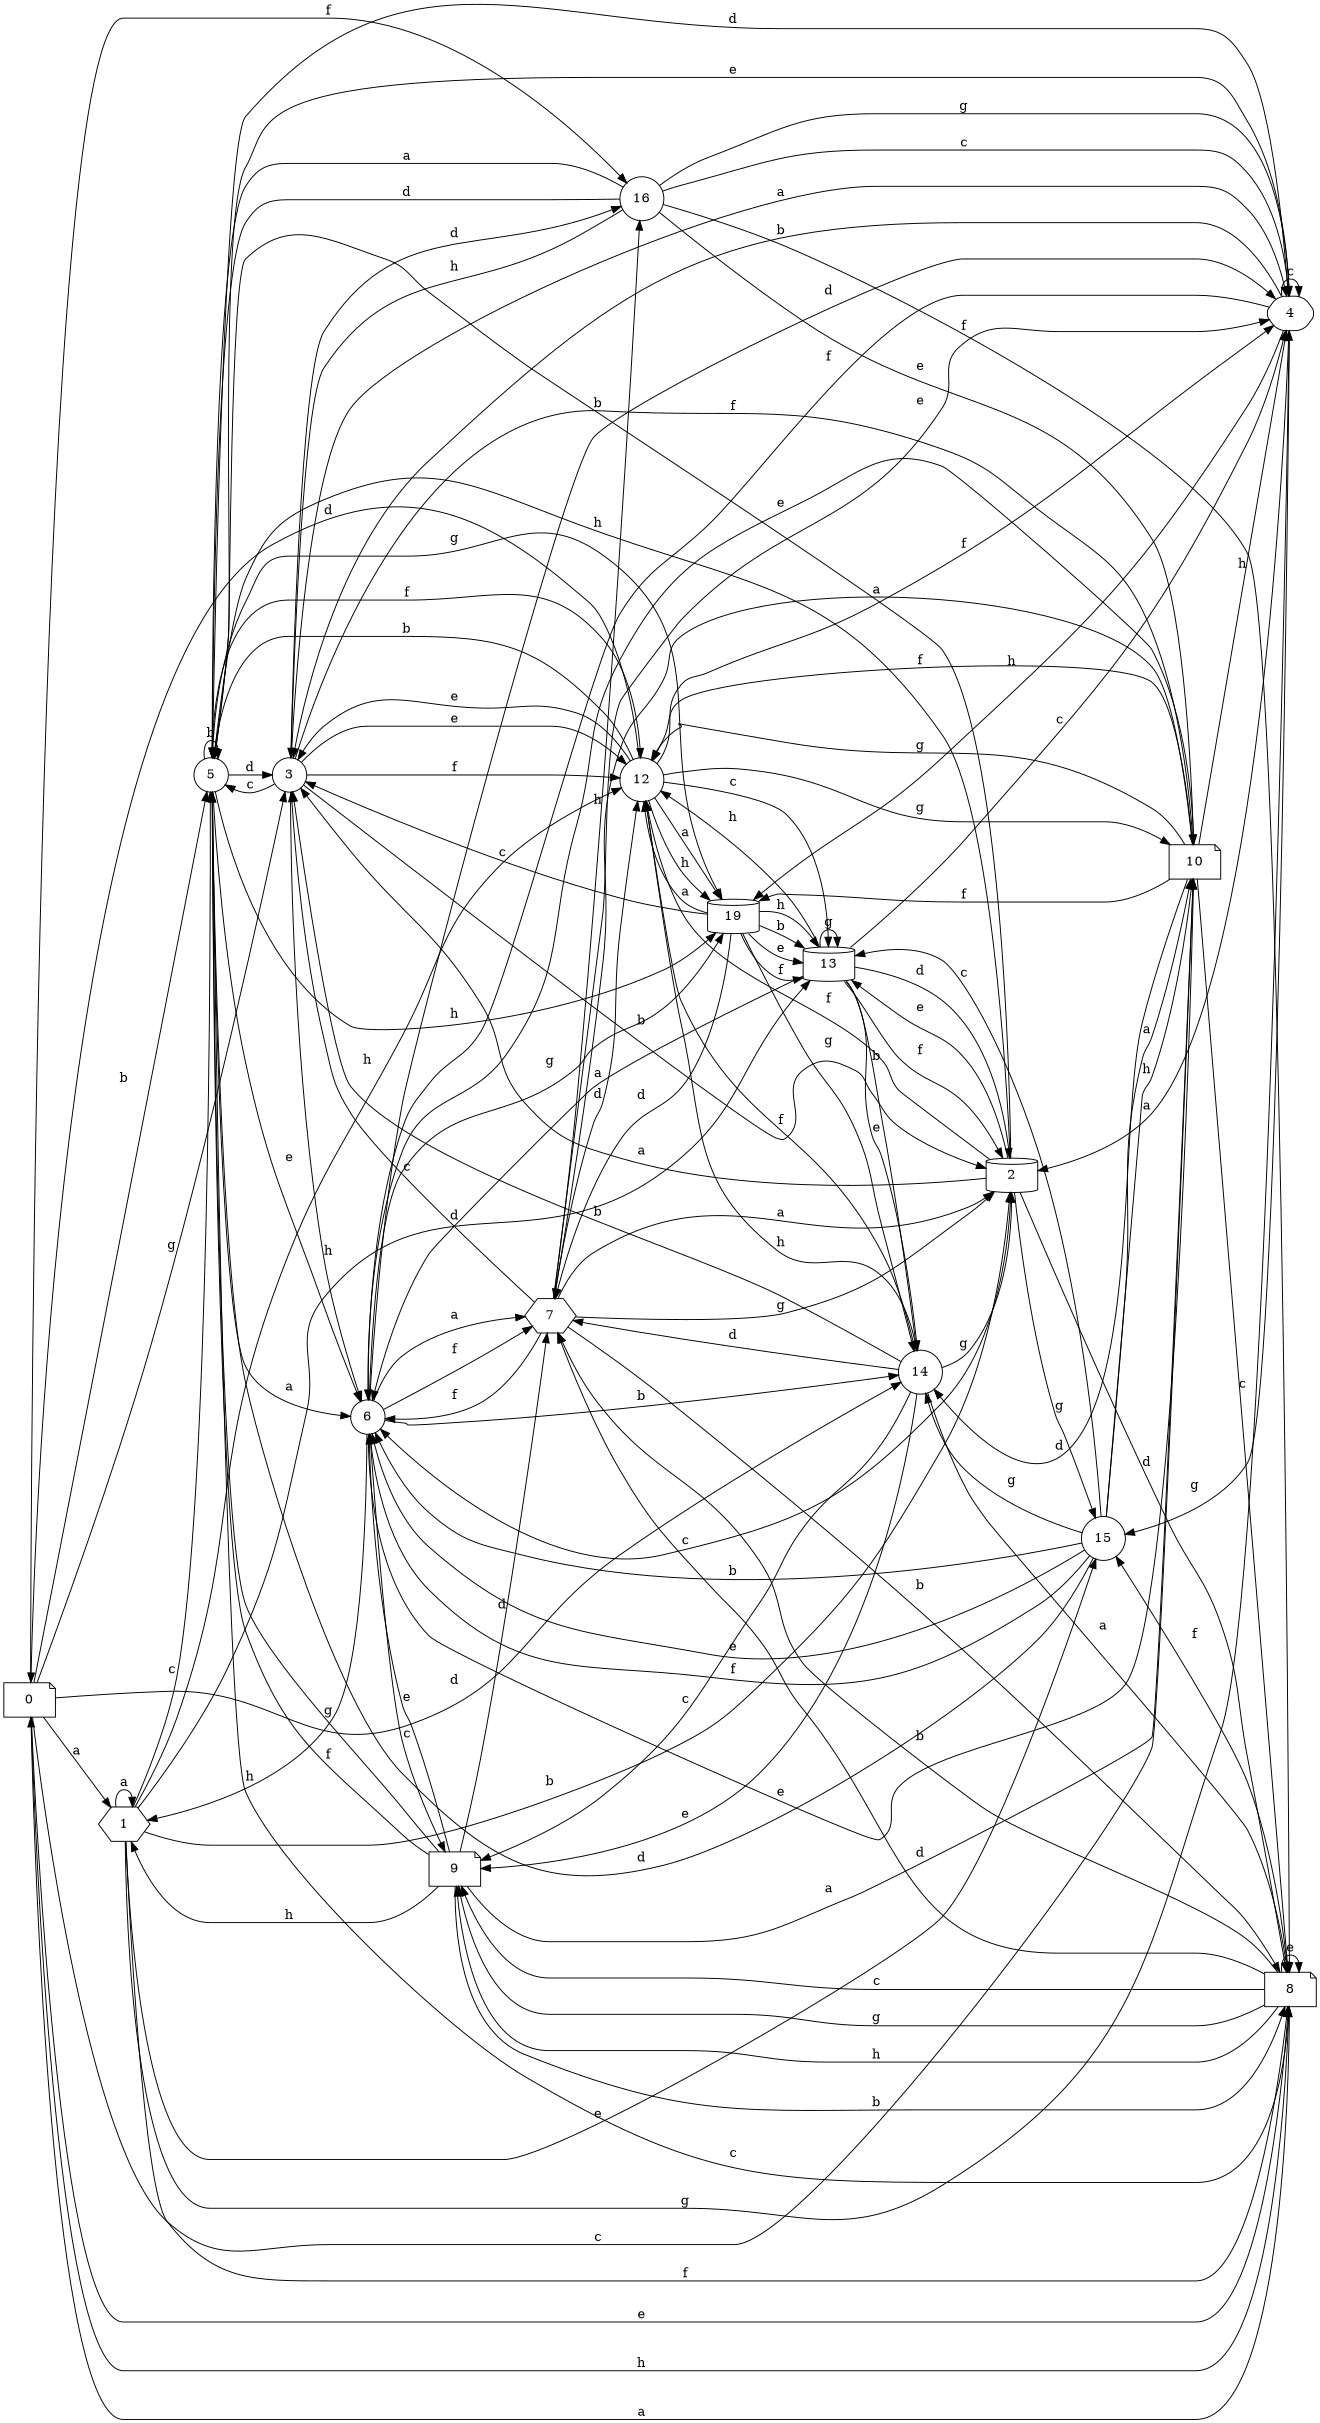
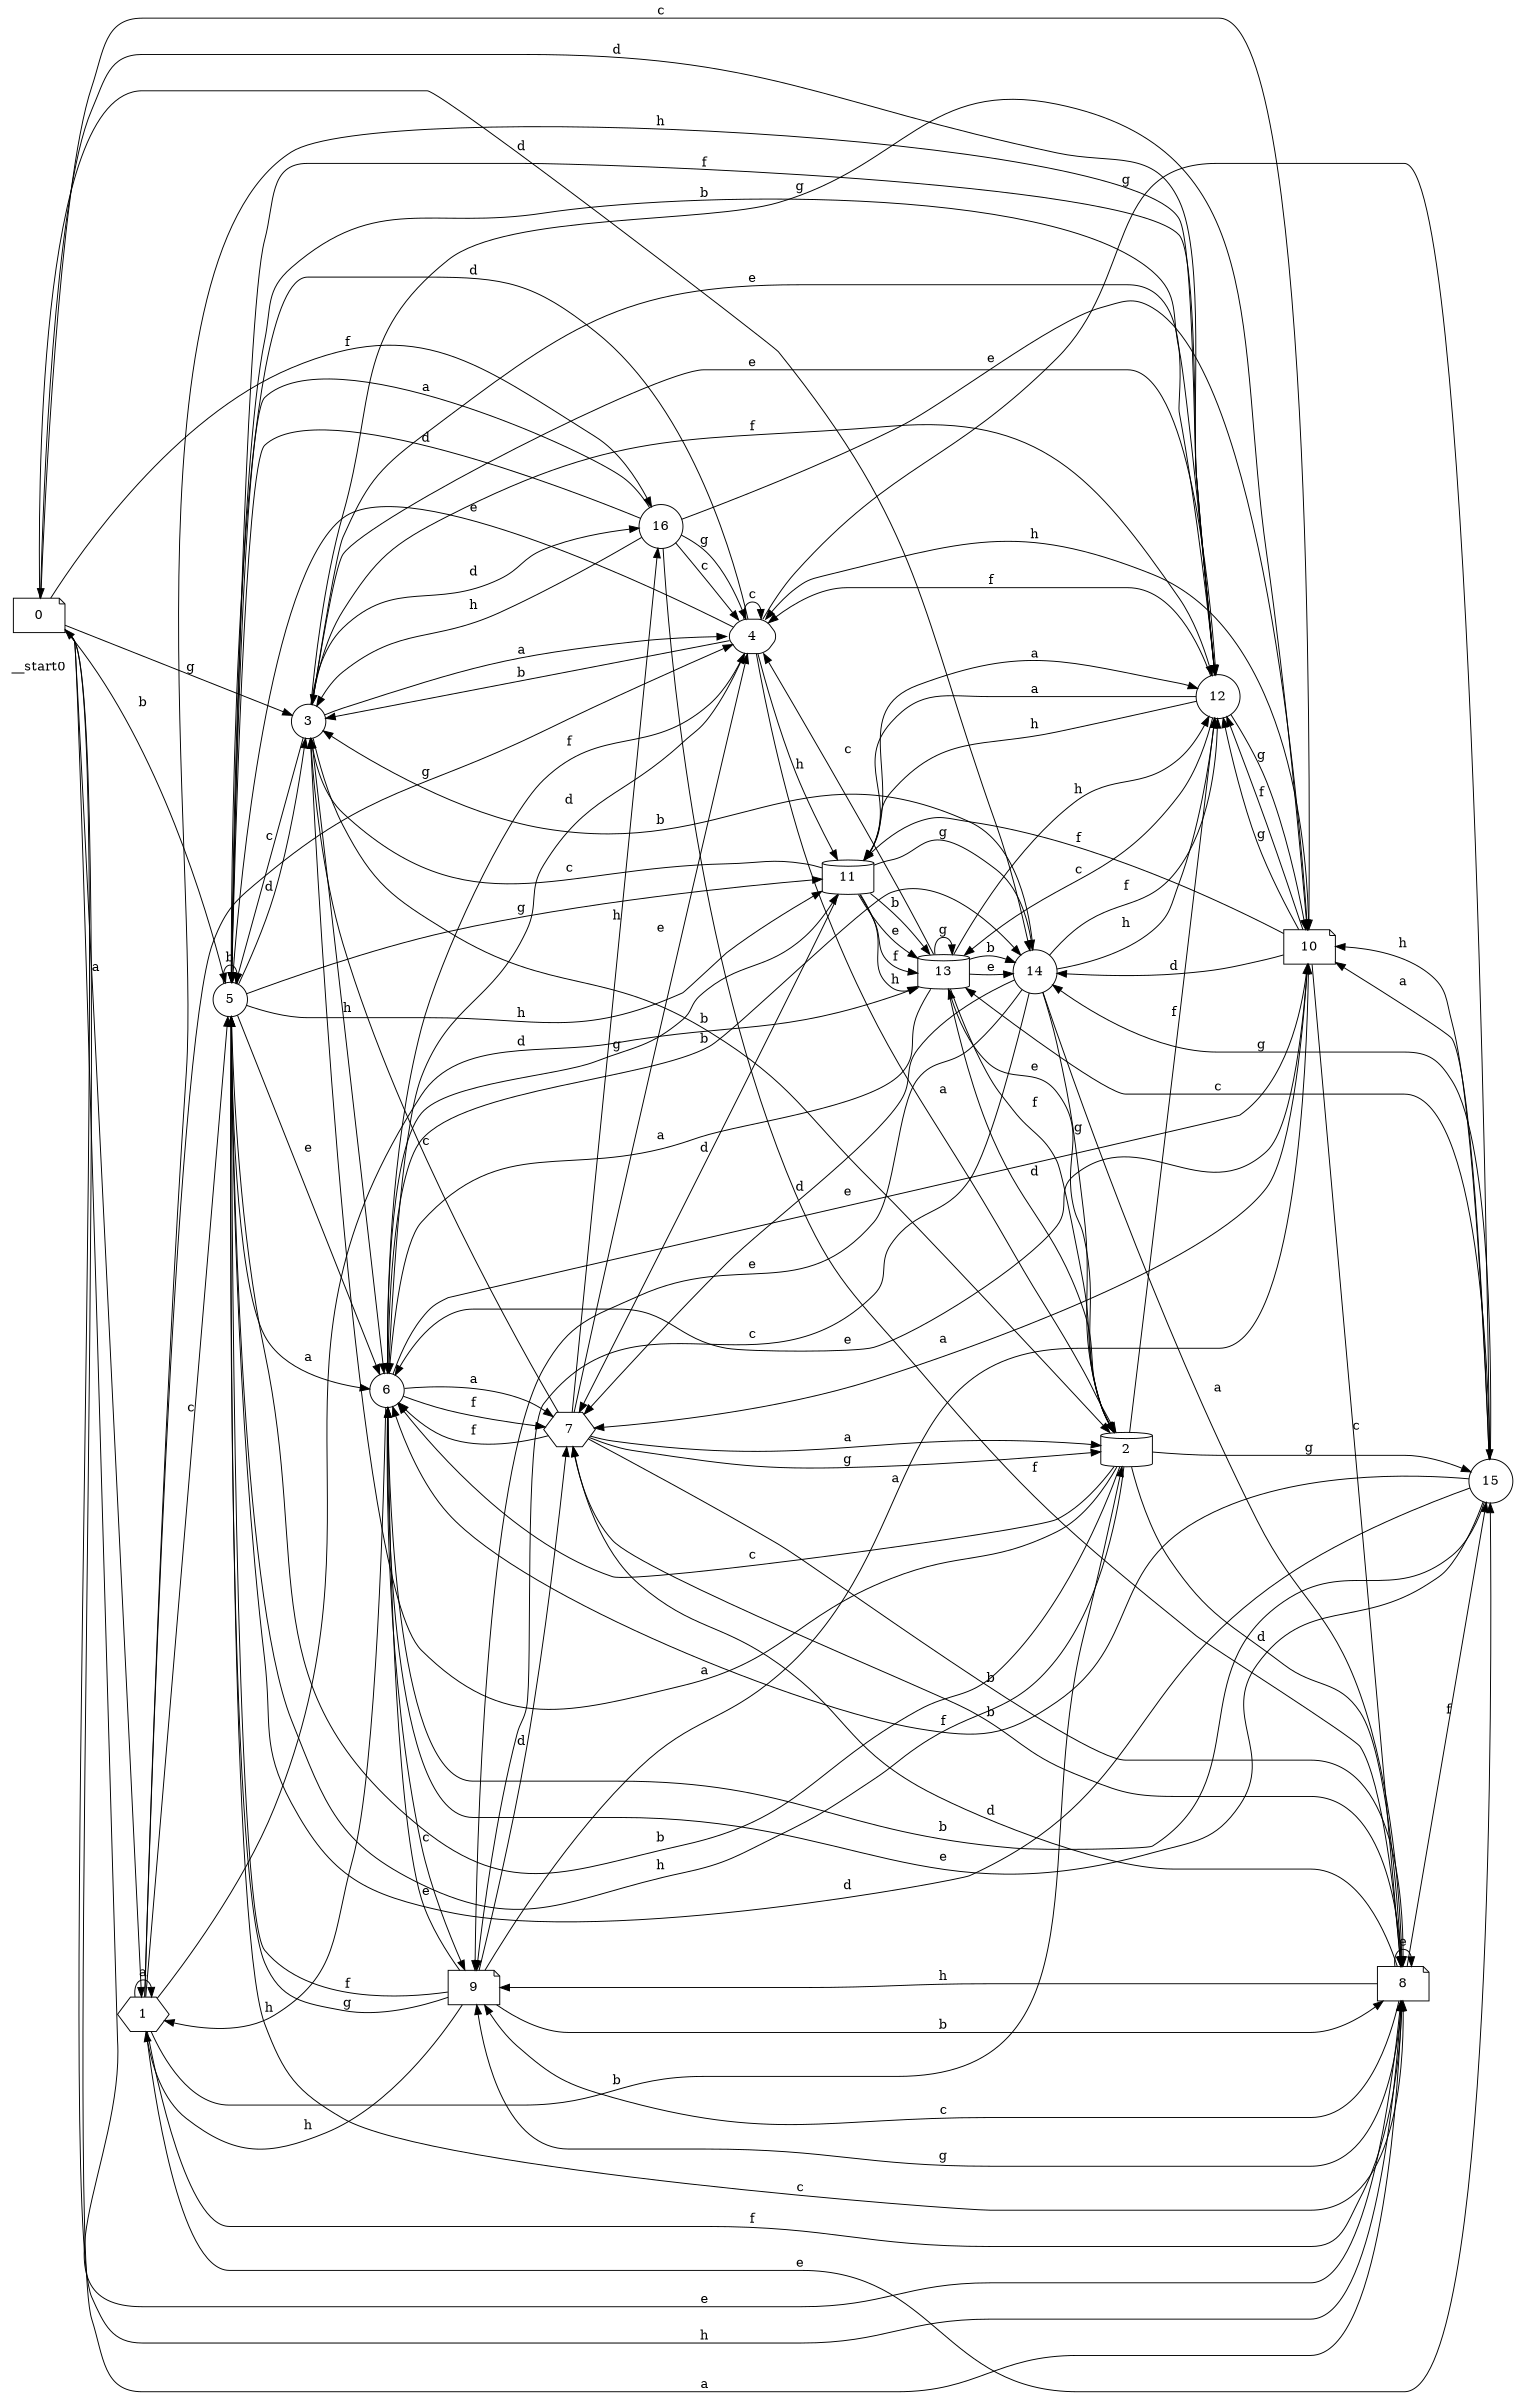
(733, 407) -> (800, 187)
none -> (39, 667)
(733, 916) -> (848, 877)
(612, 1058) -> none
